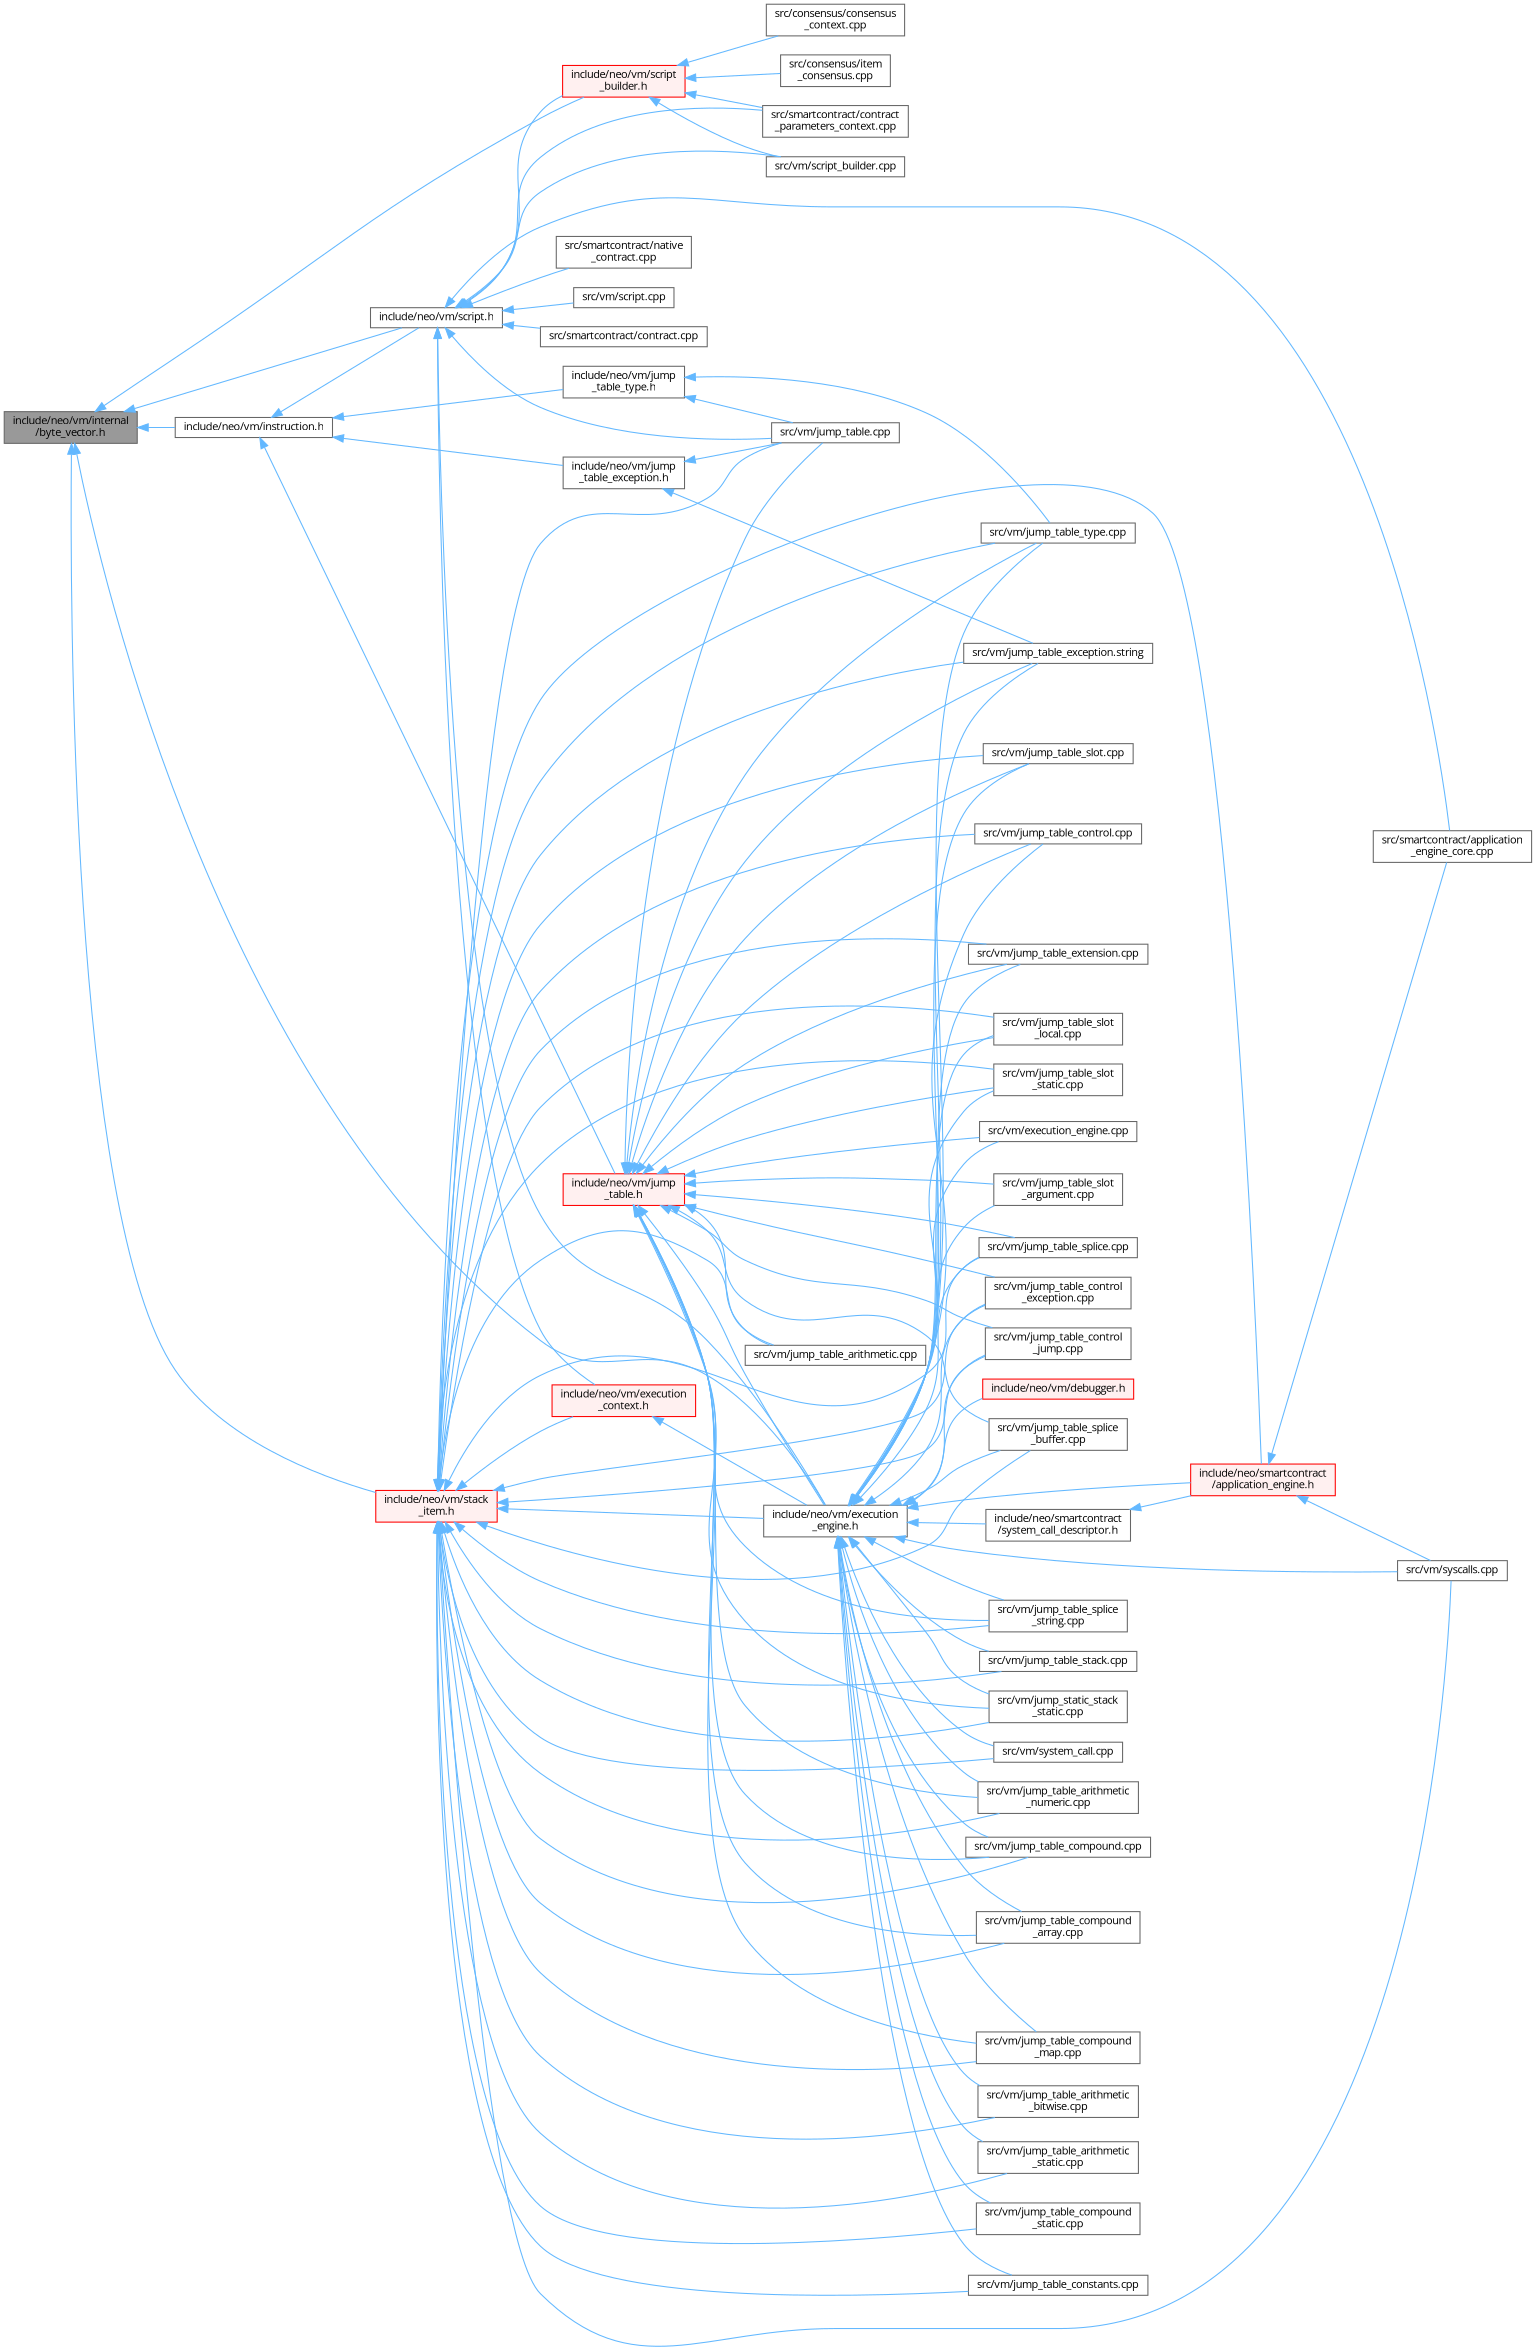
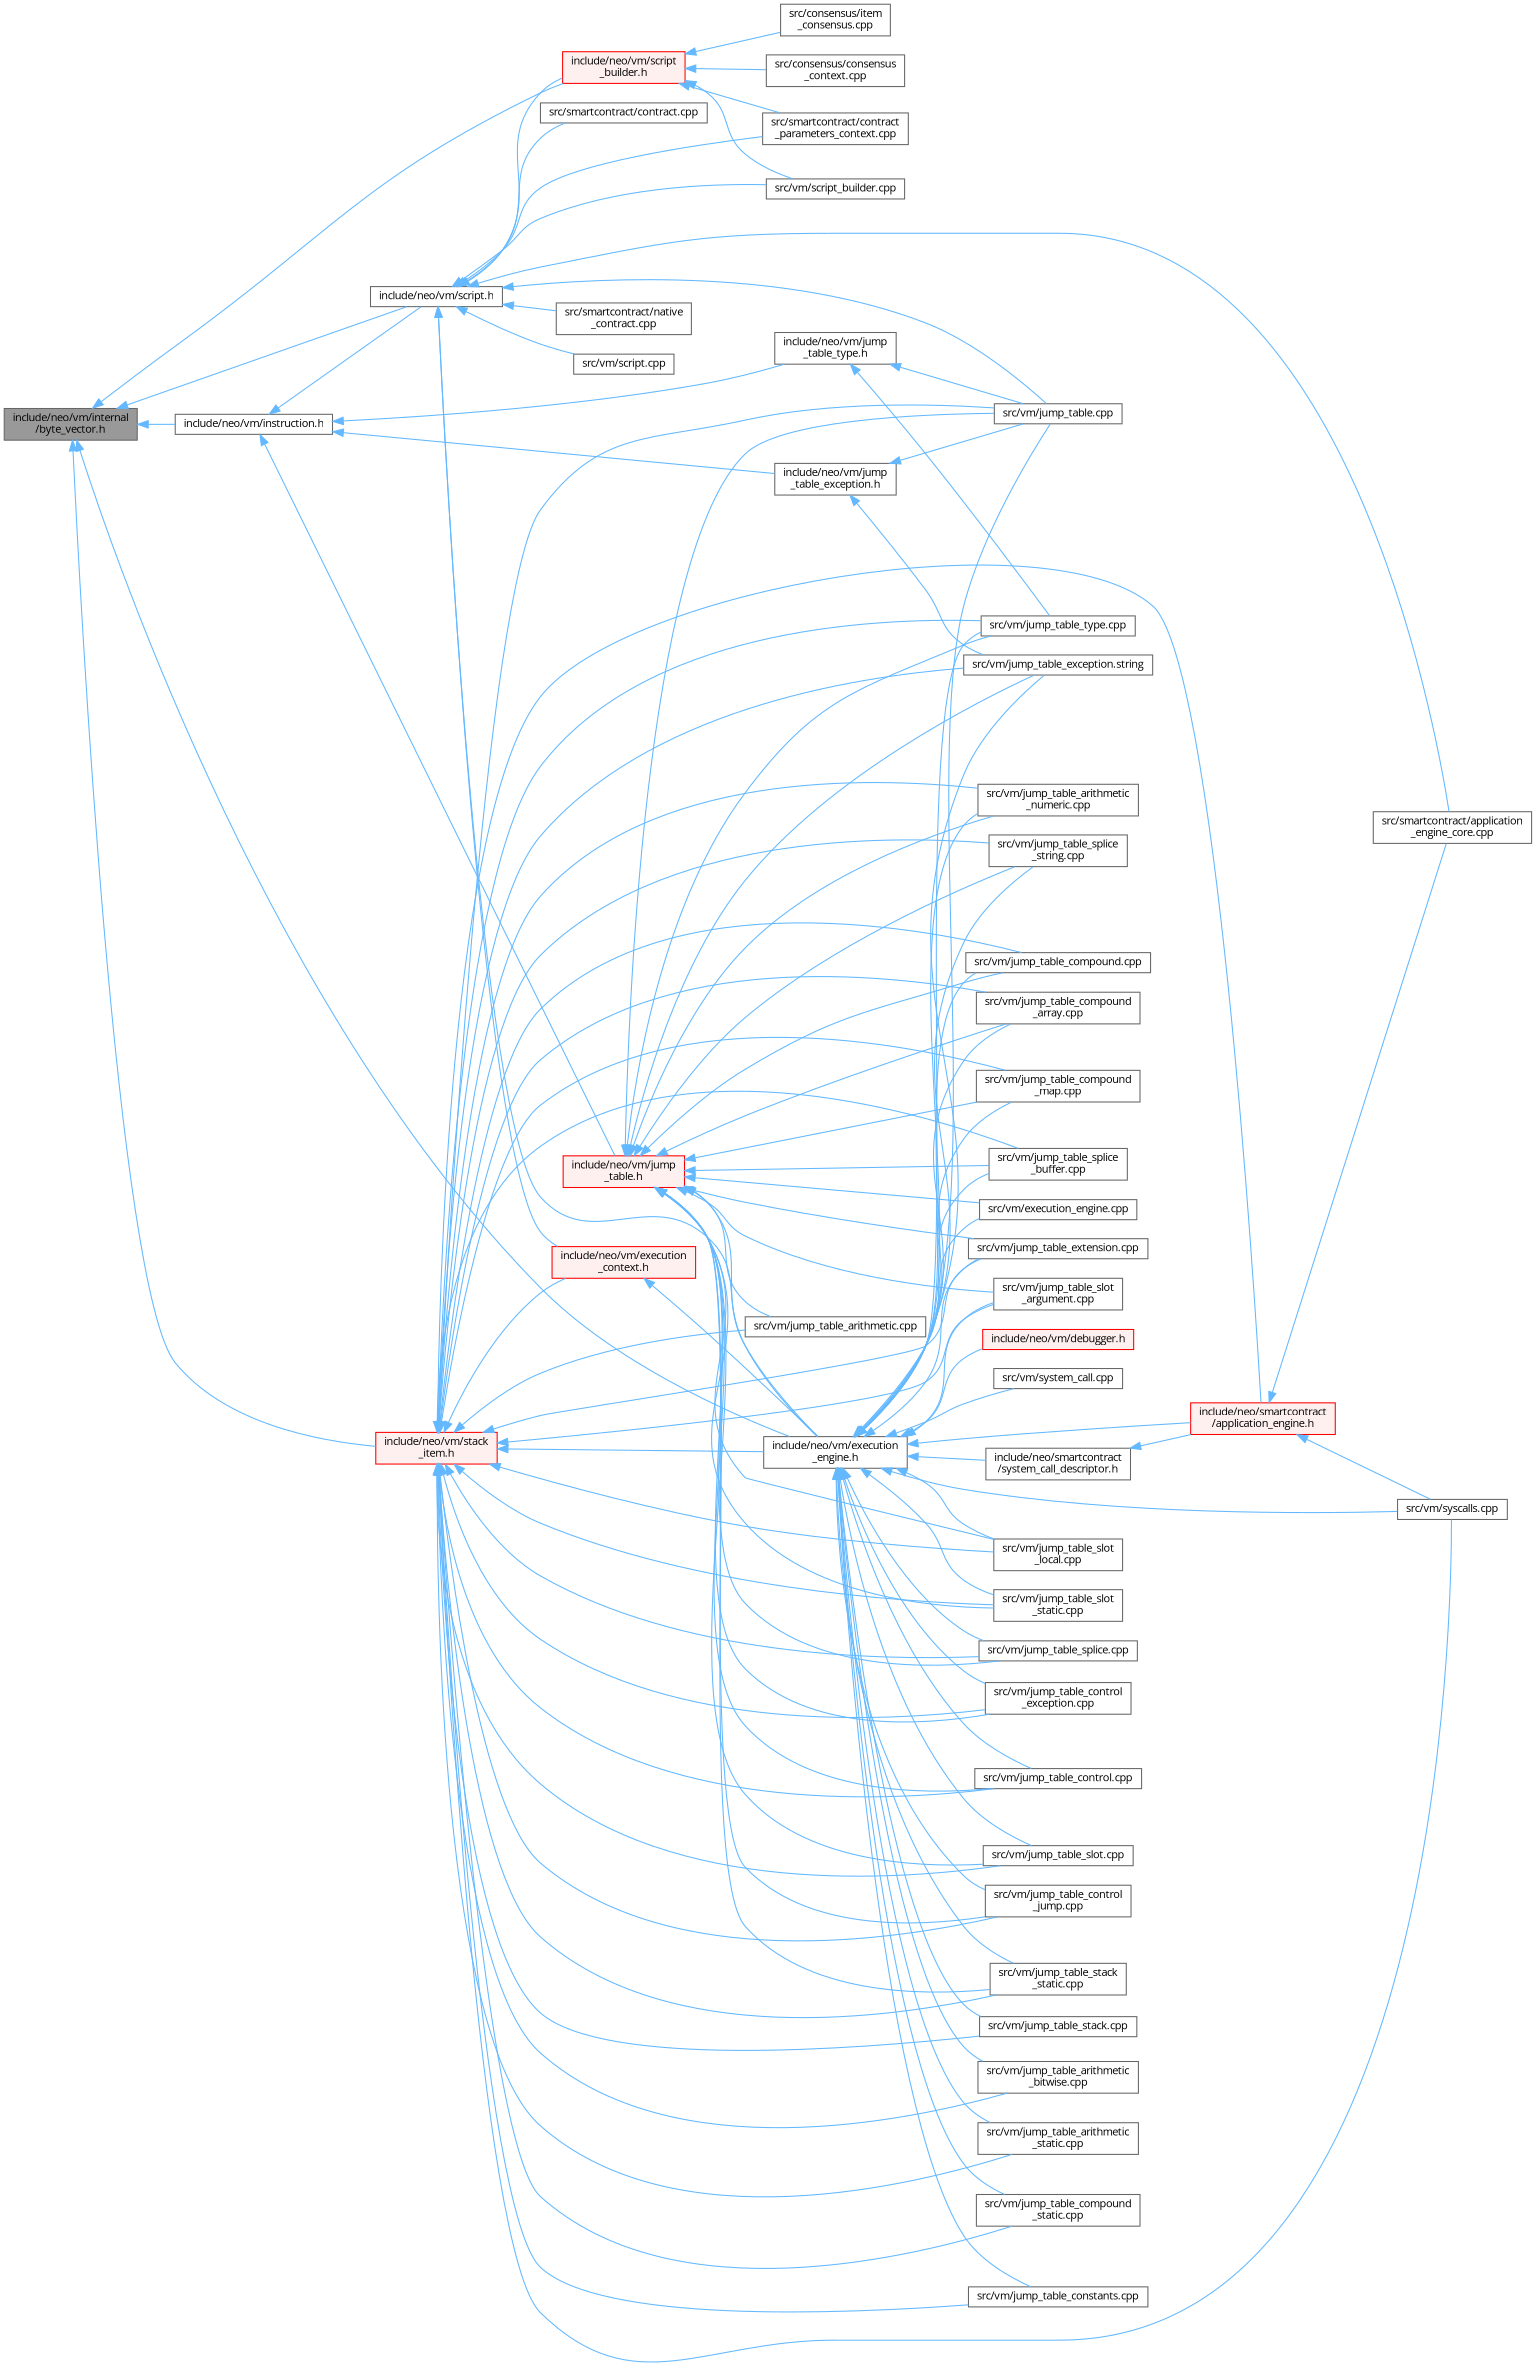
none -> (951, 928)
(1058, 1707) -> (1058, 1979)
(648, 1765) -> (772, 1413)
